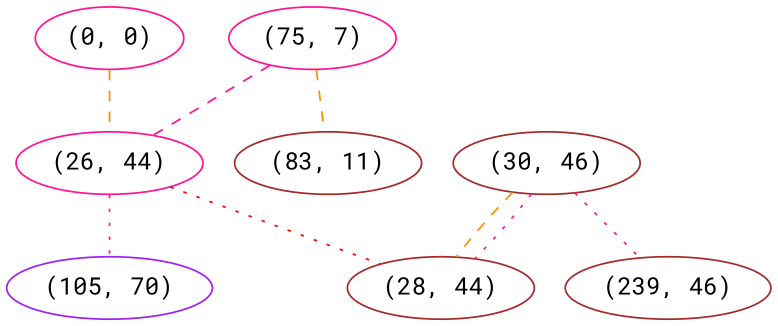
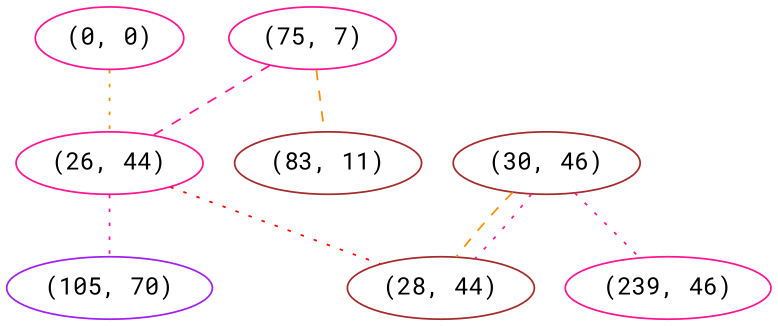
(110, 101) -> (110, 101)
(668, 288) -> (668, 288)
